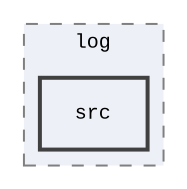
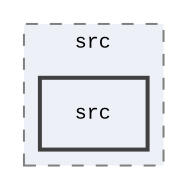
(94, 43) -> (94, 43)
